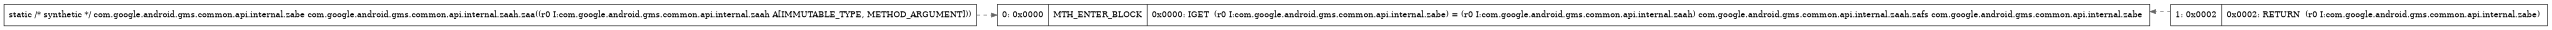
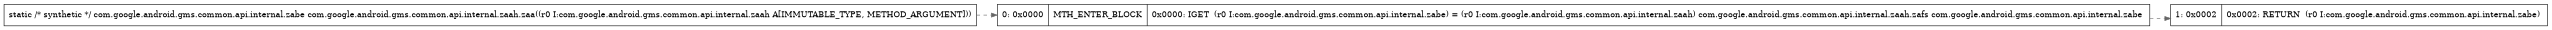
(2163, 12) -> (2157, 19)
